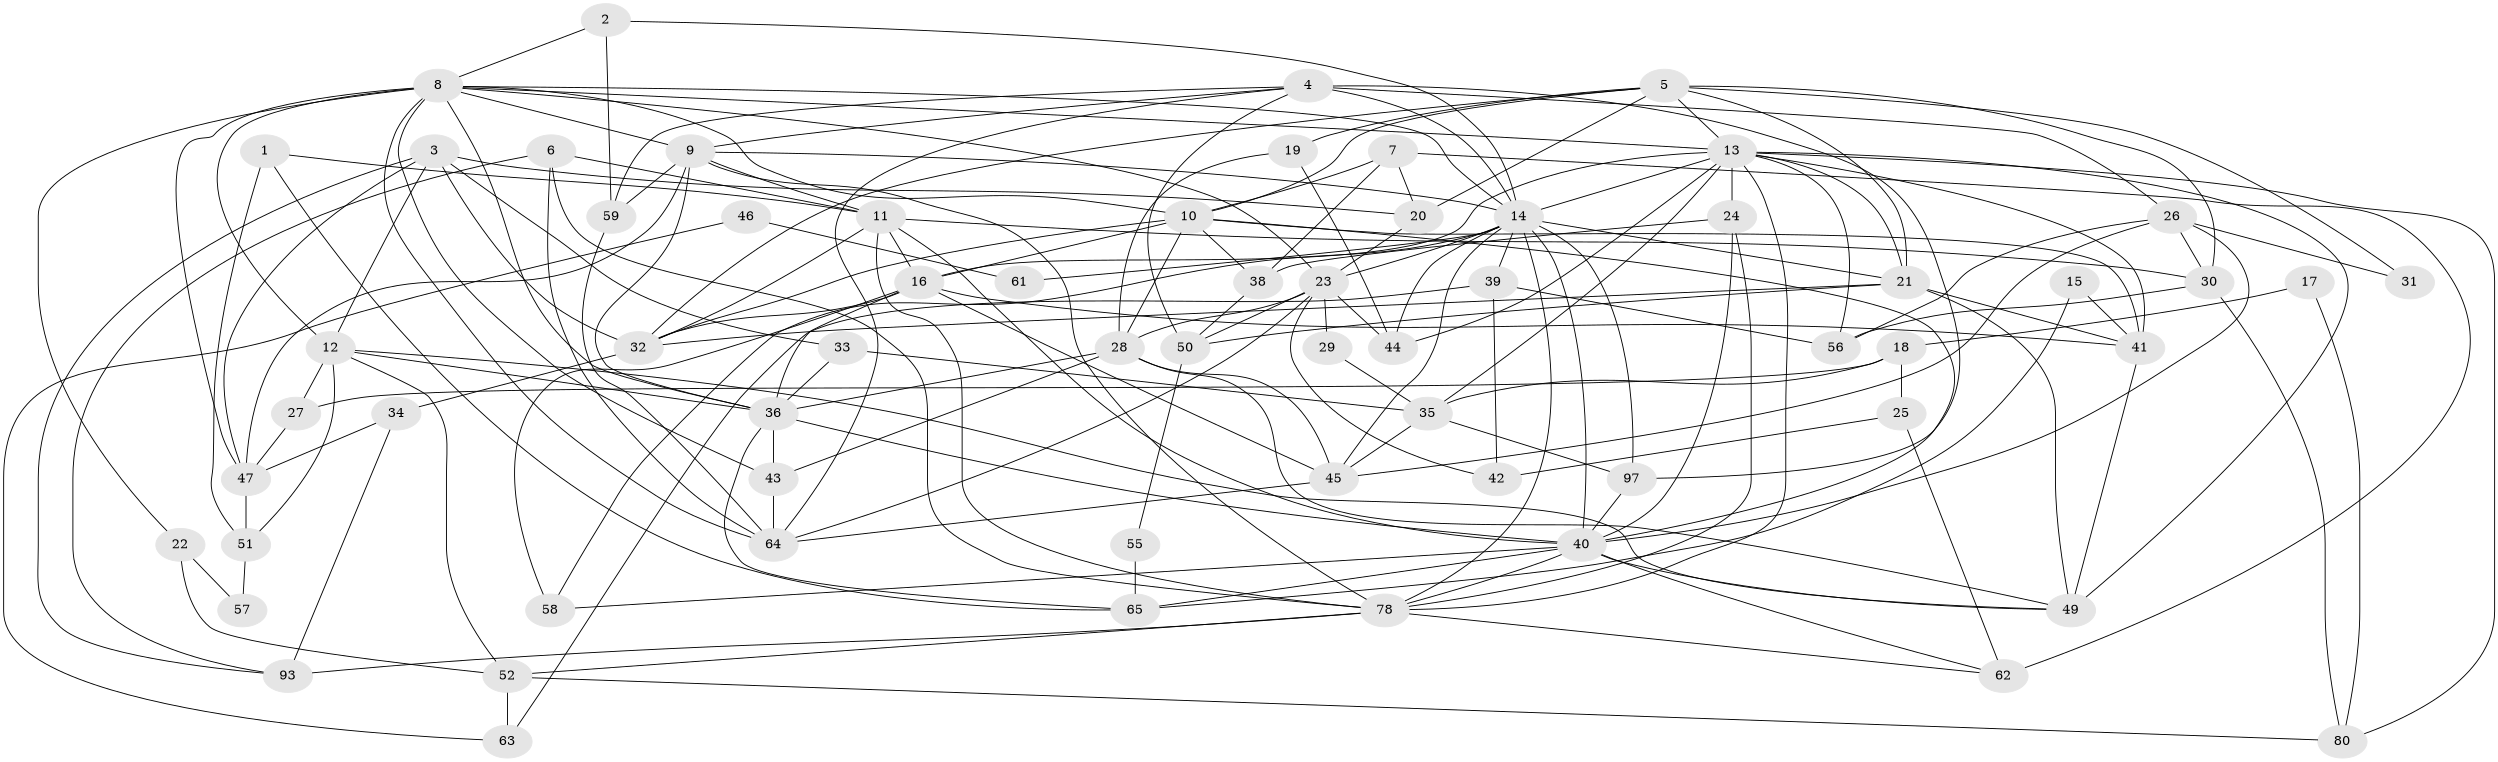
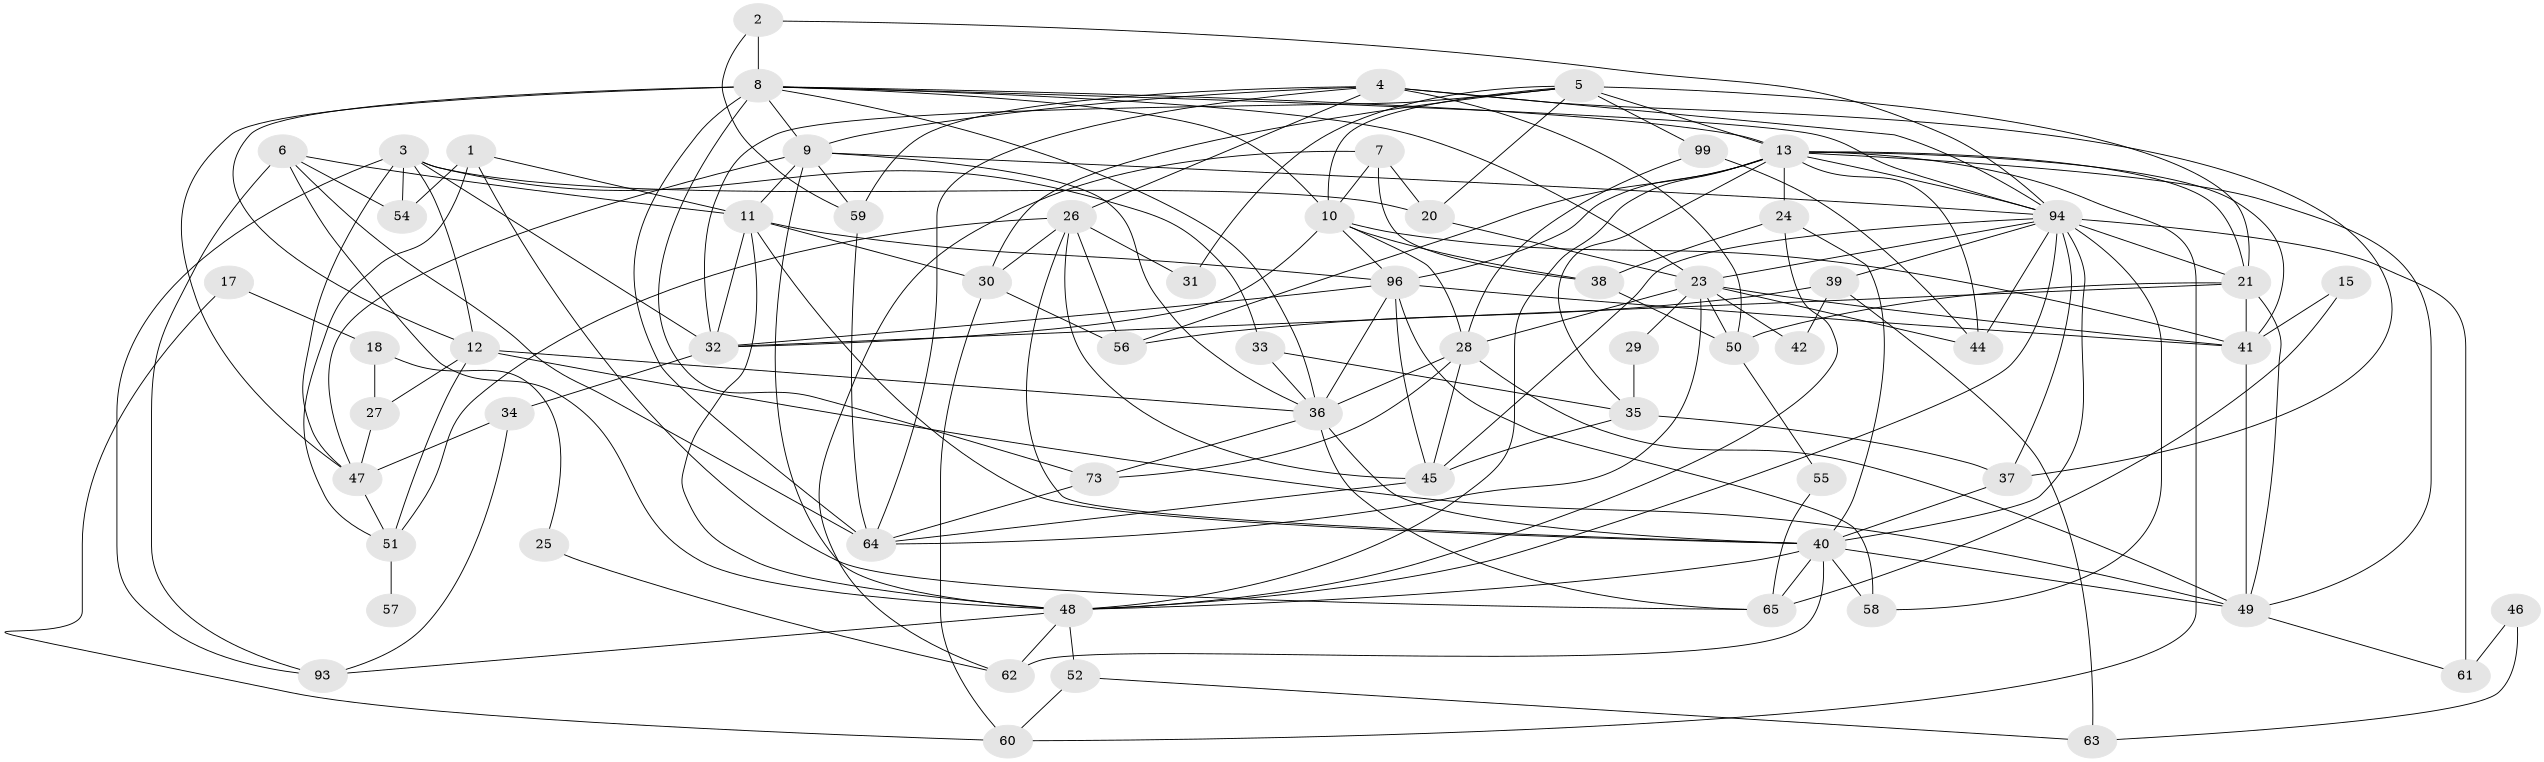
(1293, 151) -> (1703, 151)
none -> (402, 217)
(1519, 217) -> (2058, 217)
(919, 282) -> (1395, 282)
none -> (675, 289)
(1834, 296) -> none
none -> (1985, 321)
(1720, 384) -> none
(1699, 446) -> none
(774, 479) -> (1095, 479)
(1632, 479) -> (2007, 479)
(446, 489) -> none
(180, 545) -> none
(1385, 610) -> (1068, 610)
none -> (2356, 643)
(2342, 742) -> (1008, 742)
